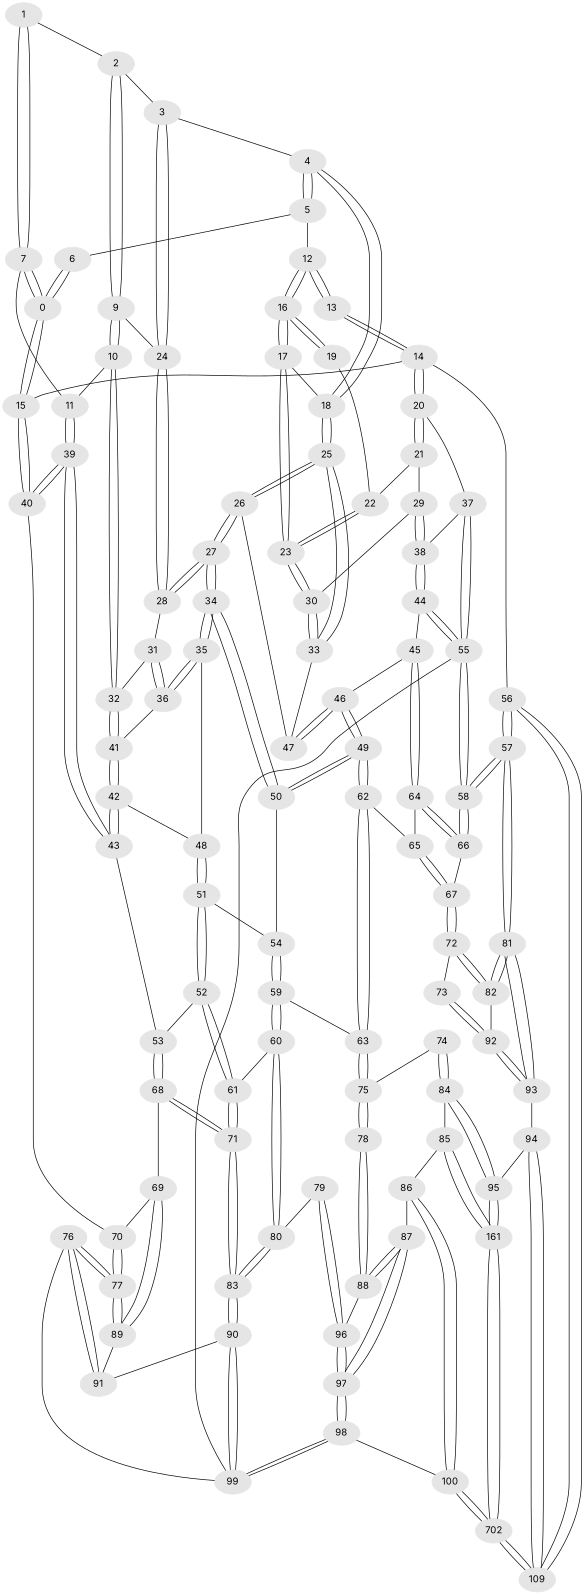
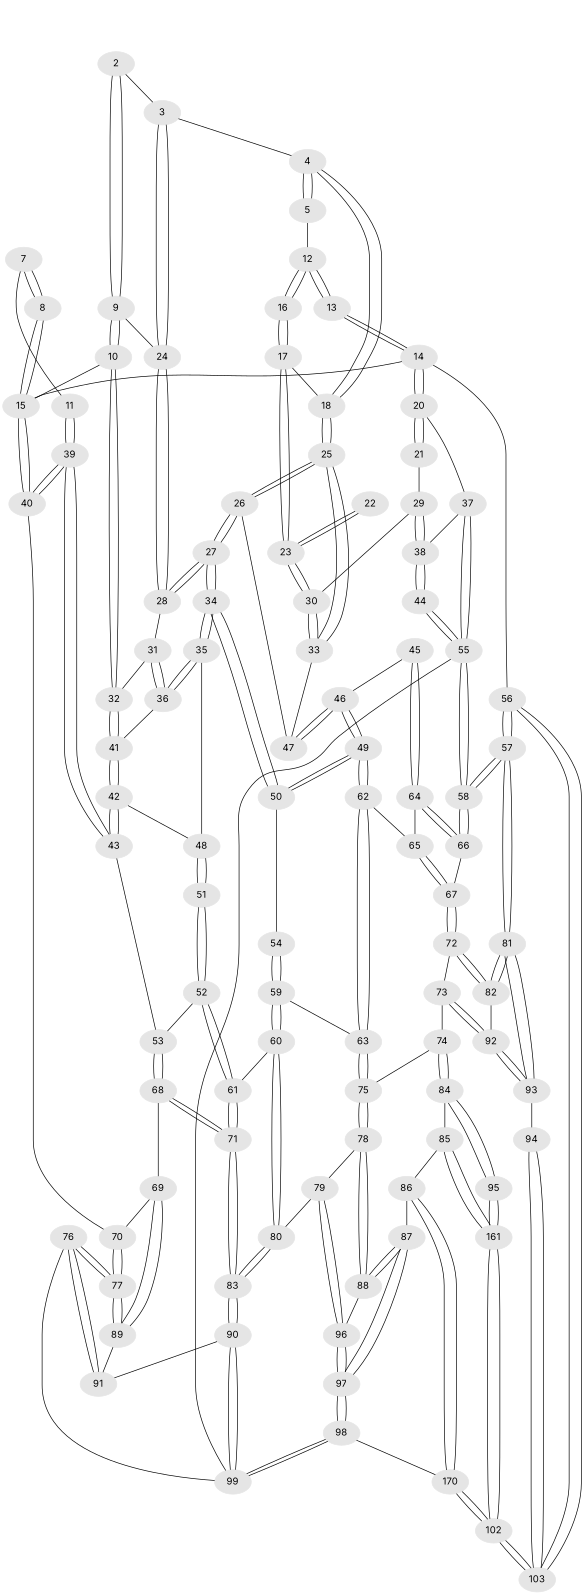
(24, 15) -> none
(73, 259) -> none
(43, 308) -> (43, 308)
(332, 357) -> none
(95, 378) -> (67, 382)
(395, 479) -> none
(418, 626) -> none
(234, 917) -> none
none -> (442, 1017)
none -> (342, 1164)
(513, 1164) -> none
(450, 1482) -> (450, 1482)
(494, 1531) -> (494, 1531)
(537, 1580) -> (537, 1580)
